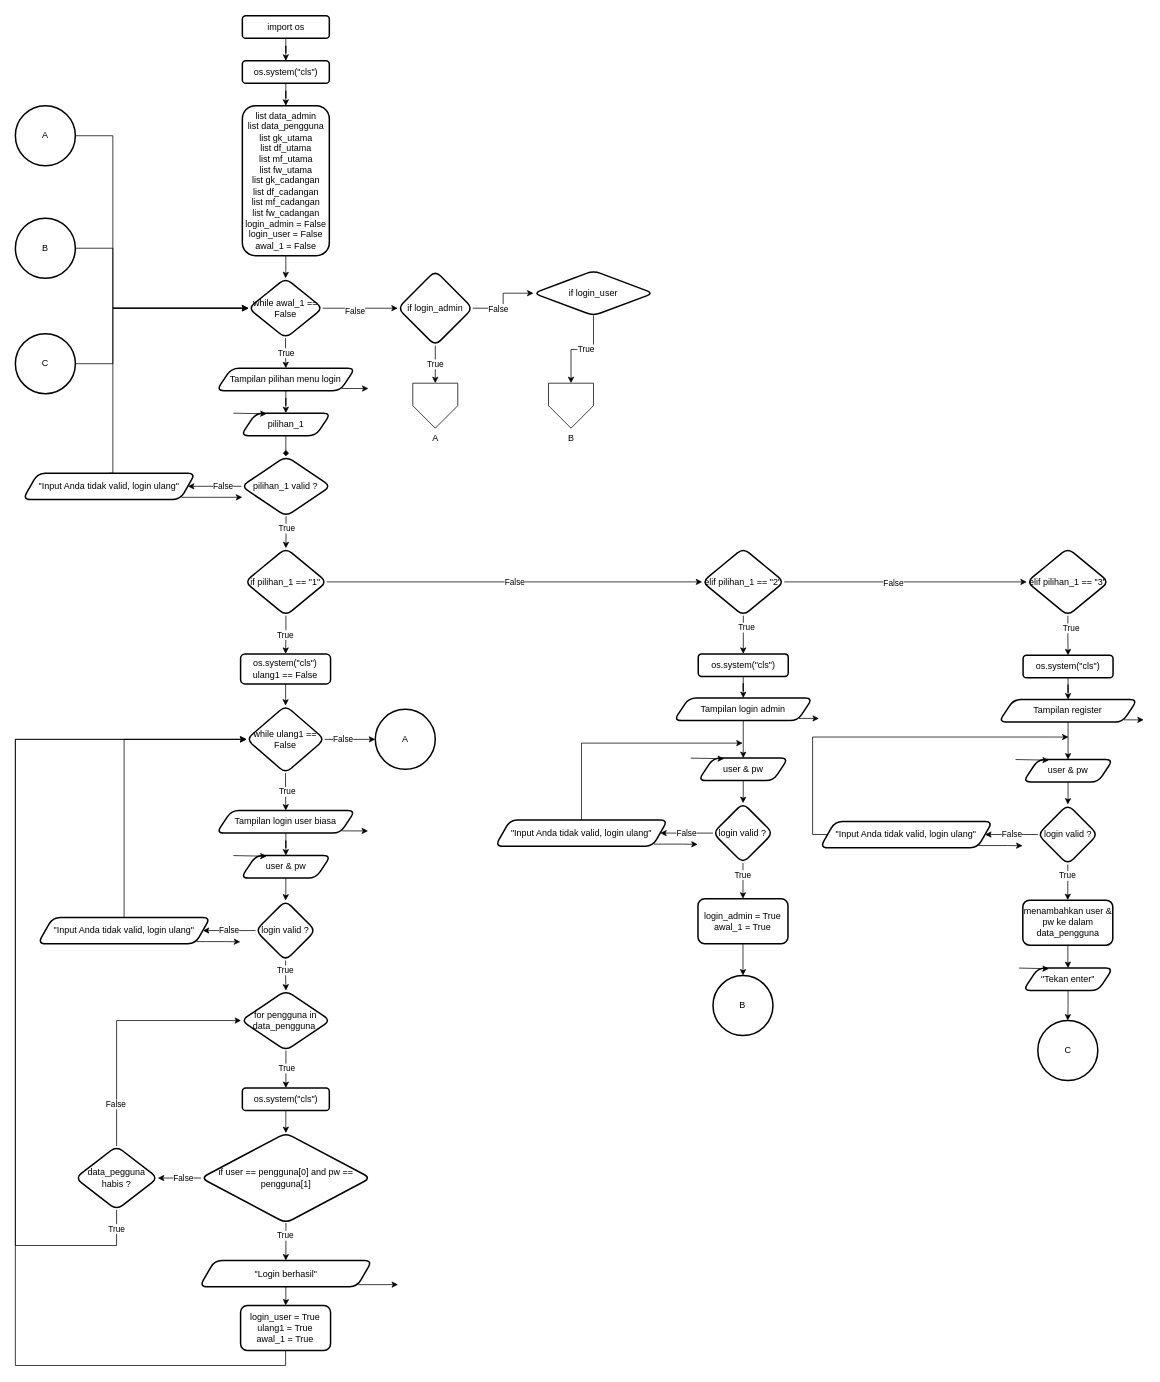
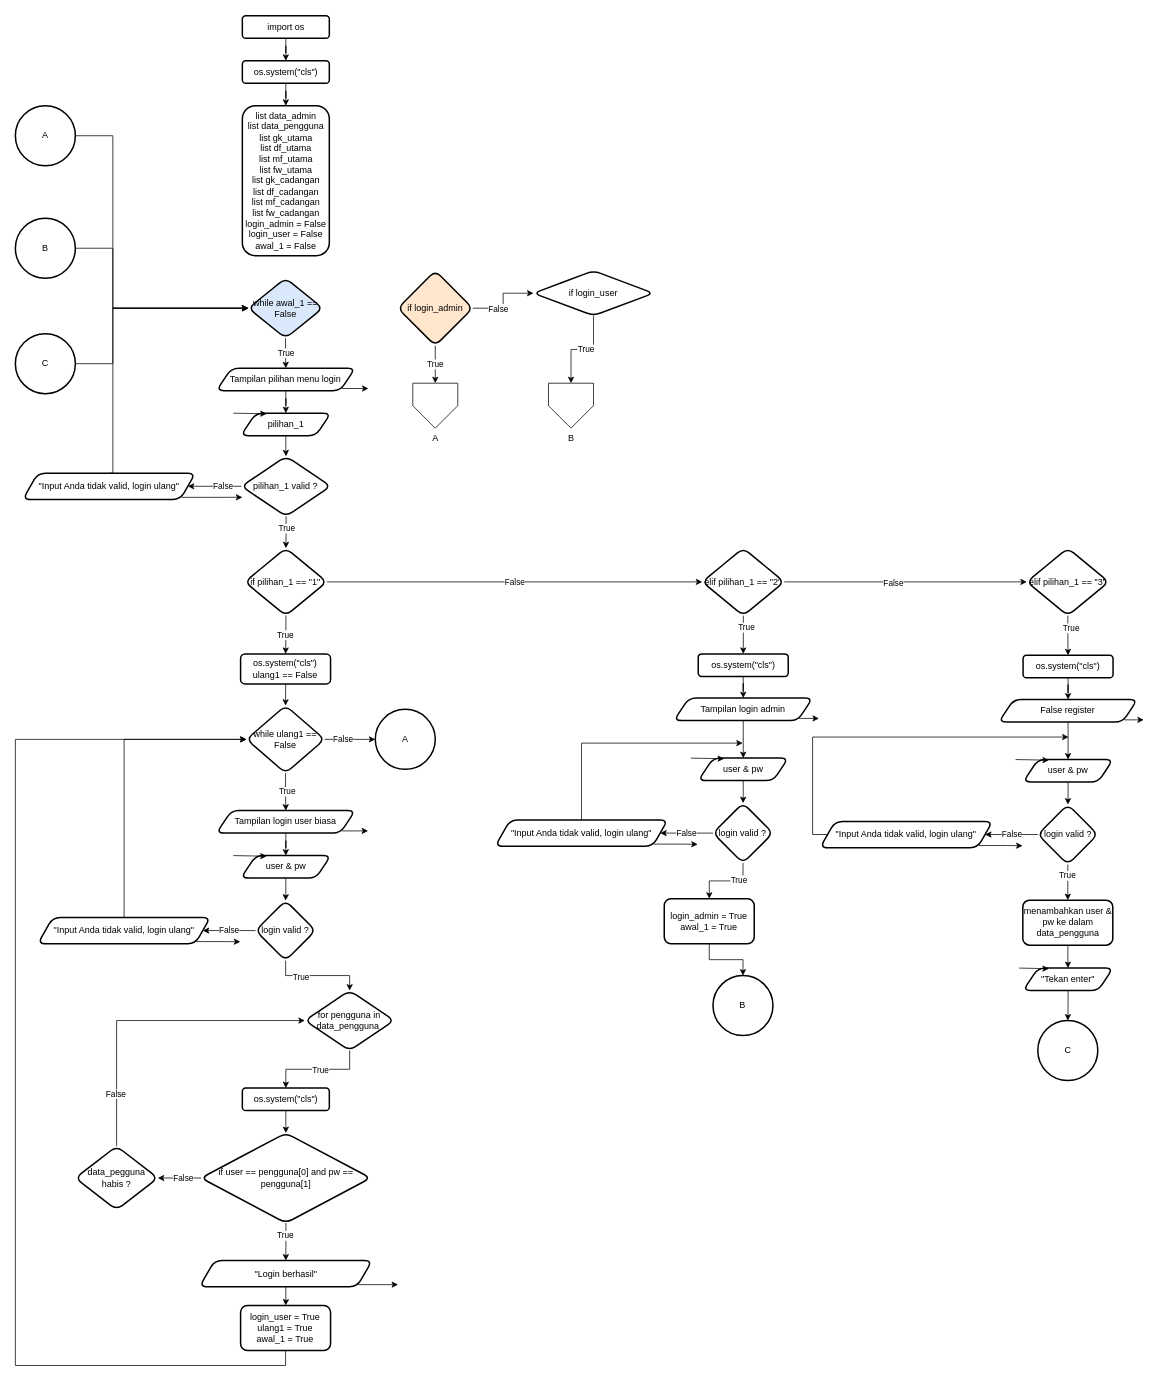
(286, 270) -> none
(286, 308) -> (286, 308)
(358, 308) -> none
(435, 308) -> (435, 308)
(286, 449) -> (286, 449)
(1068, 711) -> (1068, 711)
(743, 921) -> (709, 921)
(286, 1020) -> (350, 1020)
(85, 1245) -> none
